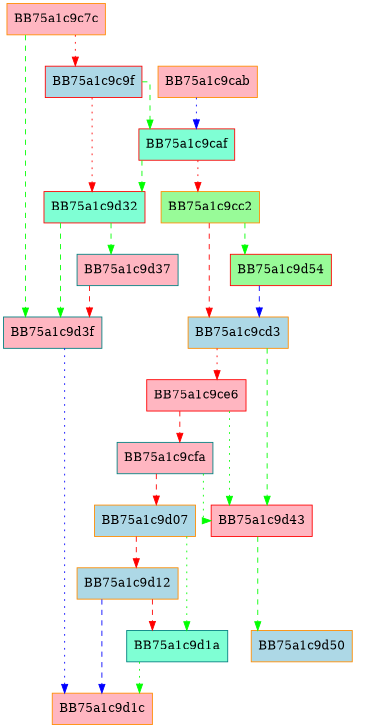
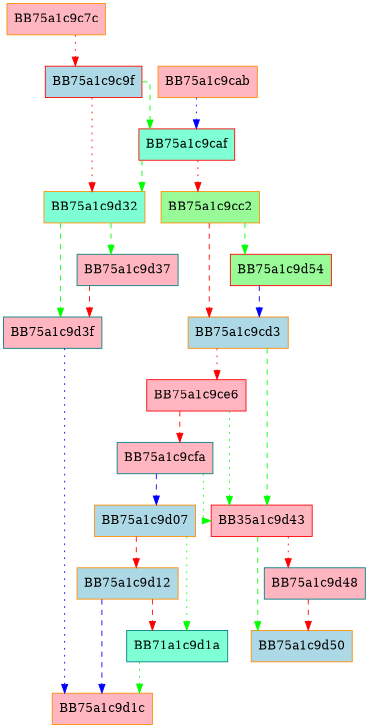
(25, 172) -> none
(94, 207) -> (94, 207)
(156, 485) -> (156, 485)
(262, 521) -> (262, 521)
none -> (315, 583)
(177, 646) -> (177, 646)
